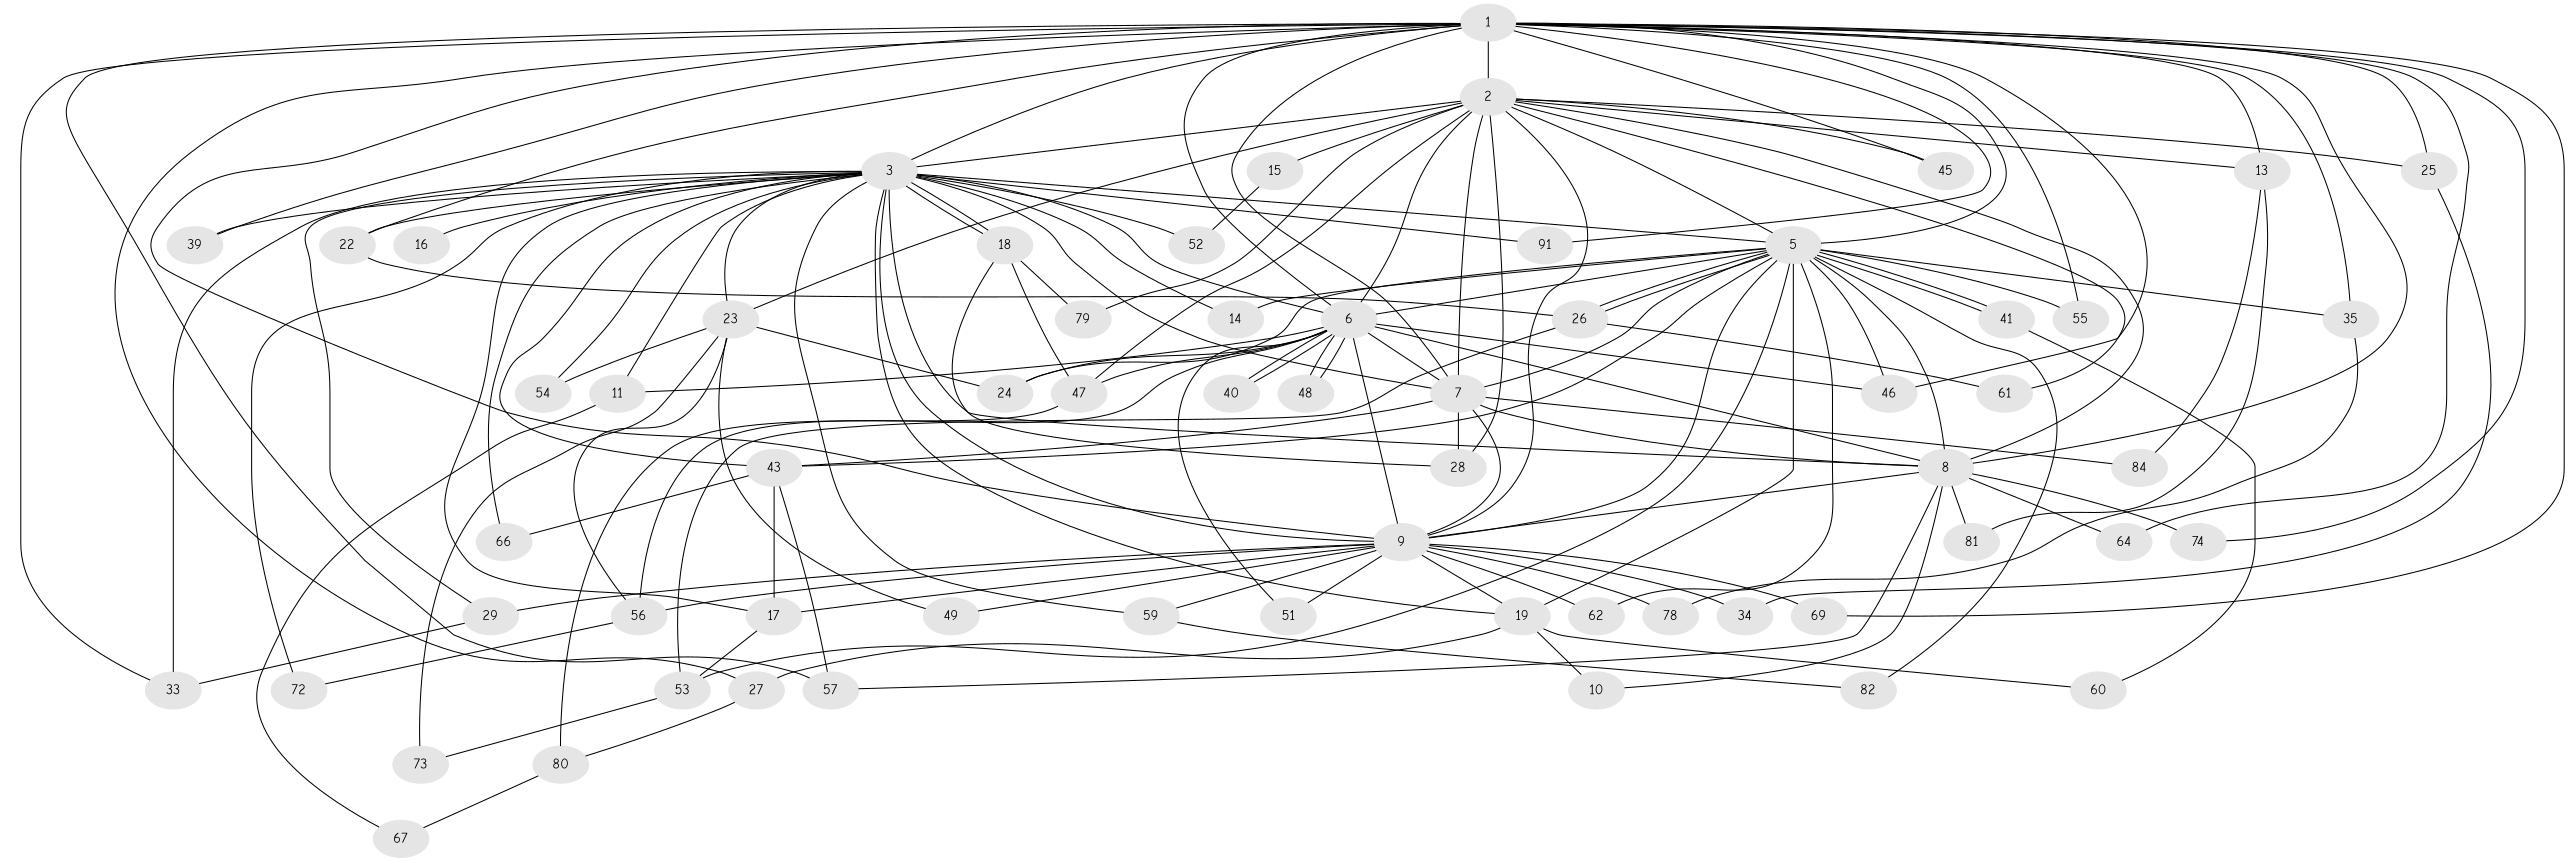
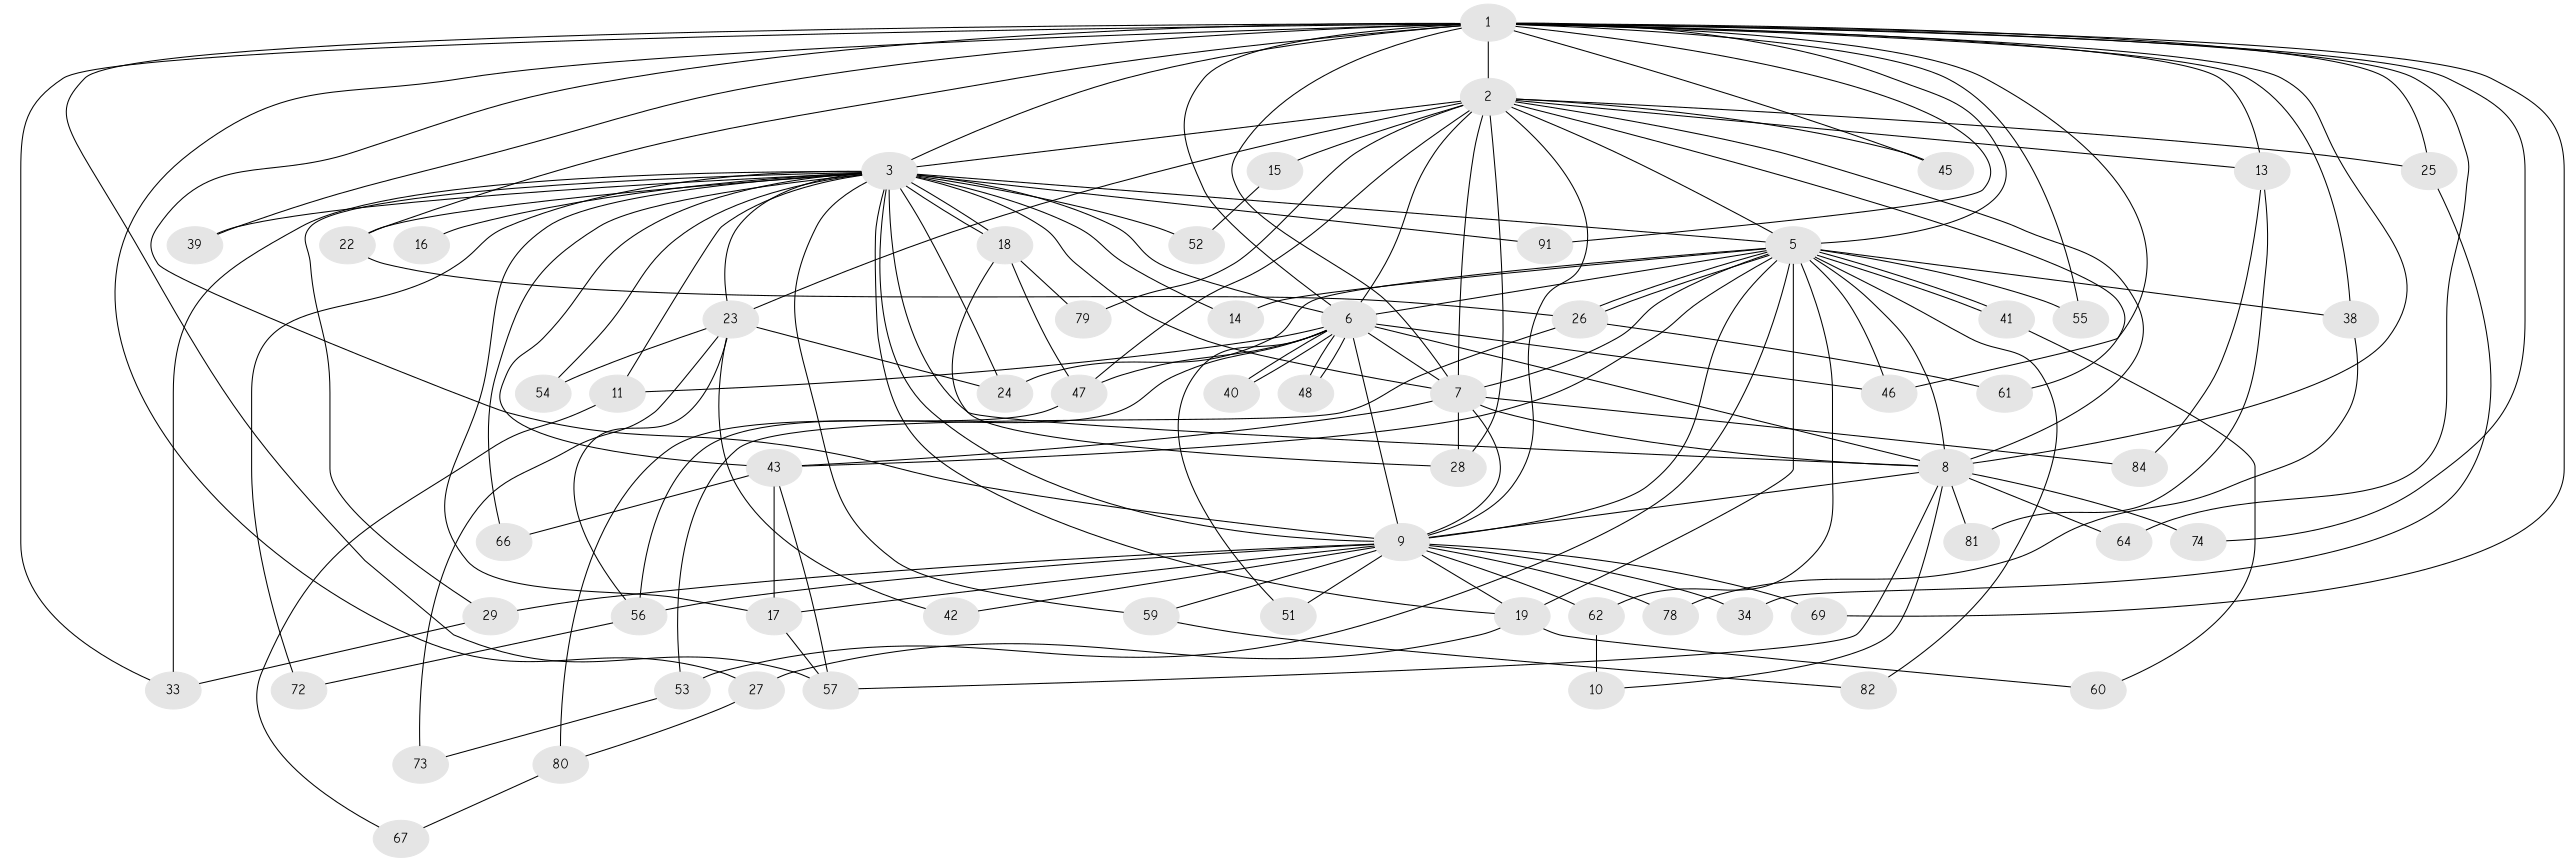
(2351, 319) -> (2351, 319)
(1177, 355) -> (952, 280)
(951, 616) -> (951, 616)
(728, 653) -> (799, 649)
(1559, 653) -> (1597, 653)
